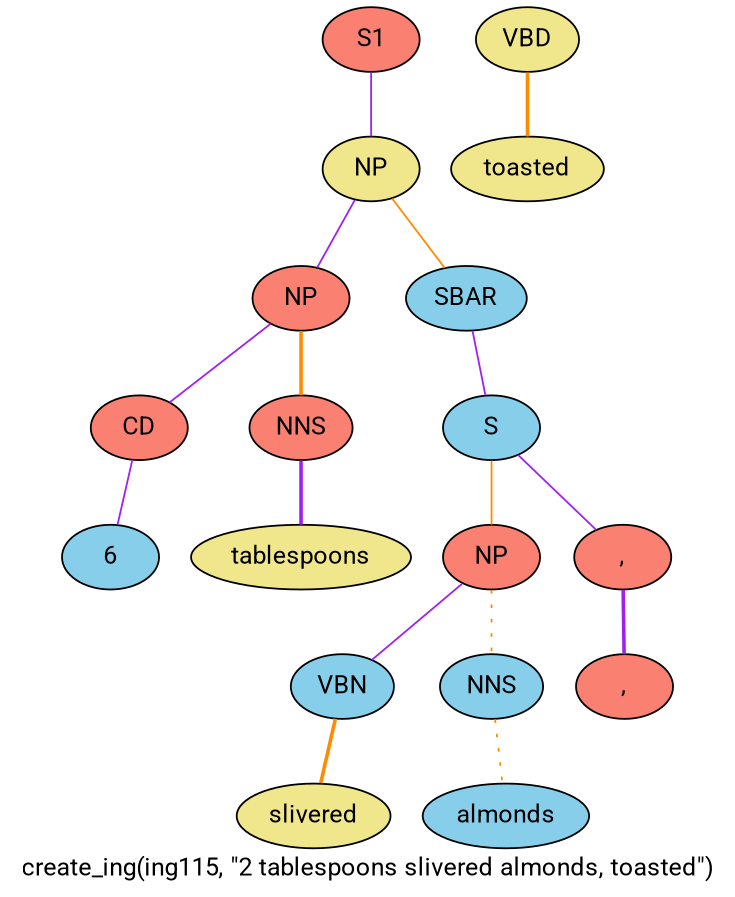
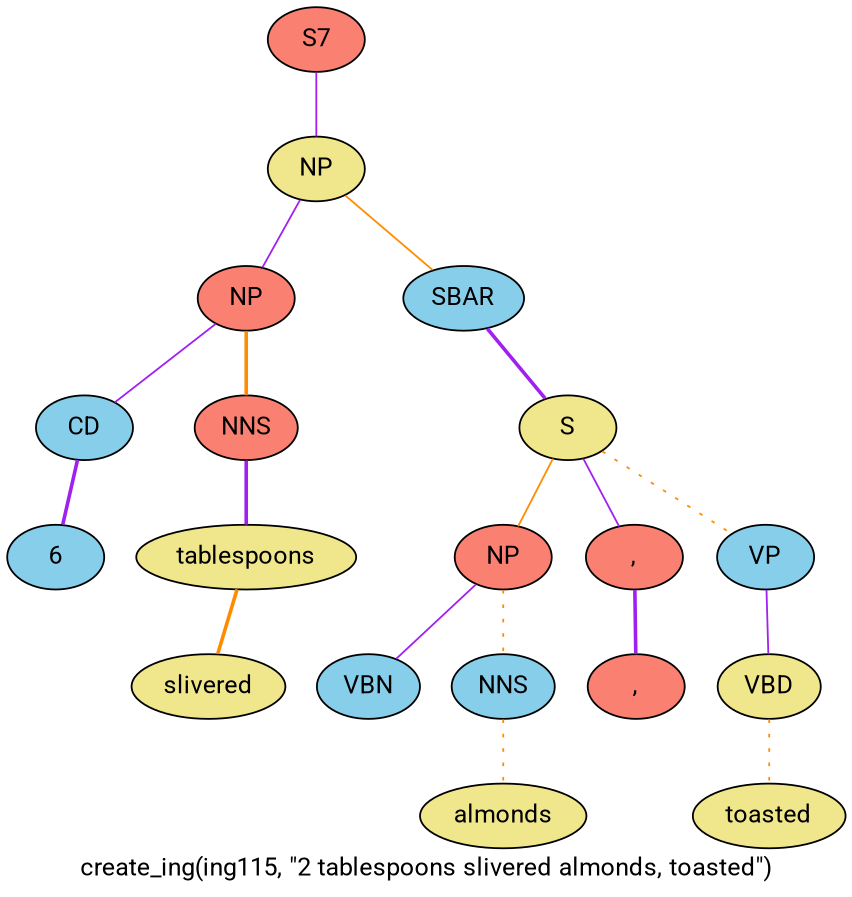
(371, 40) -> (316, 40)
(527, 104) -> (769, 751)
(479, 363) -> (516, 364)
(139, 428) -> (84, 428)
(492, 428) -> (568, 428)
(125, 492) -> (70, 492)
none -> (766, 557)
(328, 751) -> (227, 622)
(506, 816) -> (503, 816)
